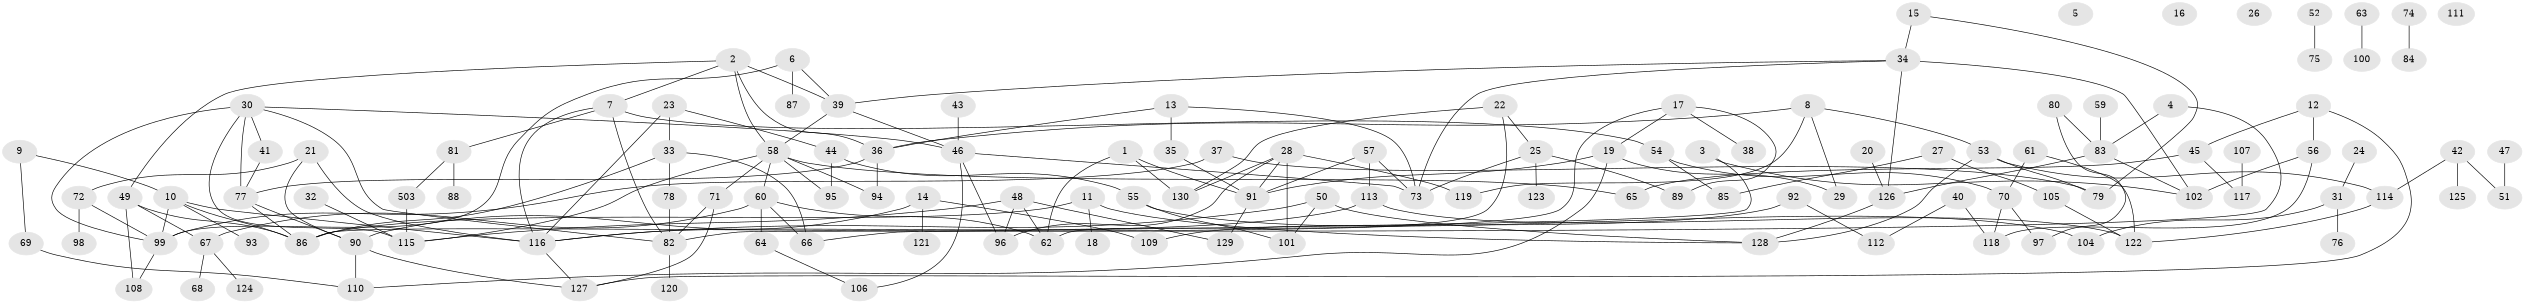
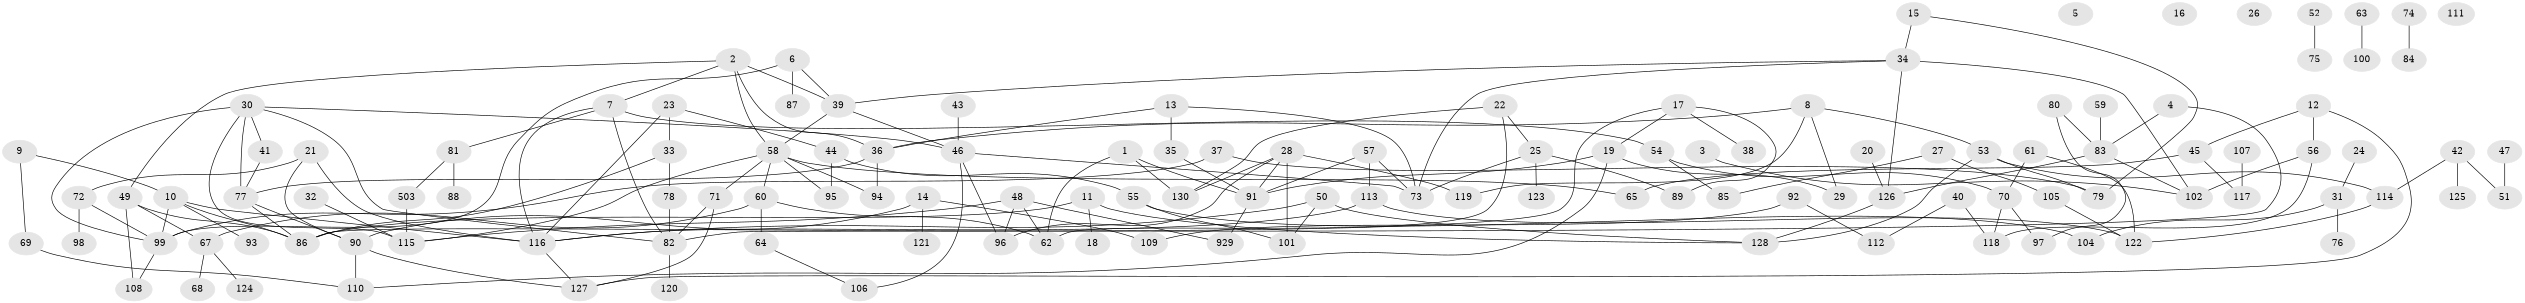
(807, 244) -> none
(1225, 244) -> (1225, 244)
